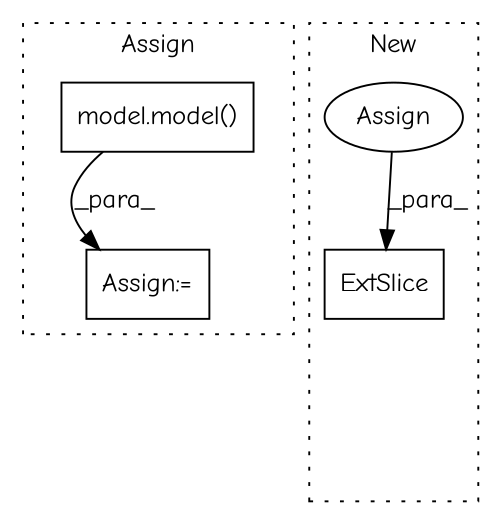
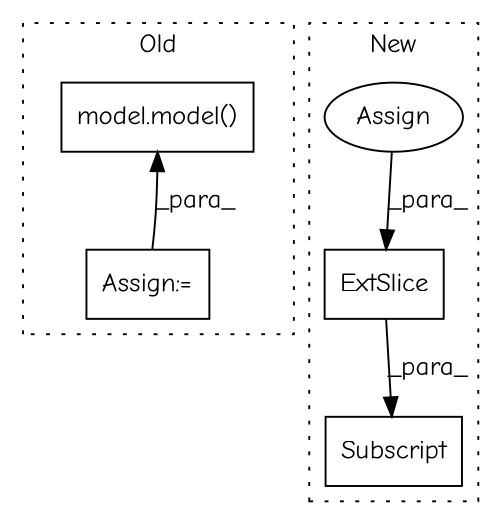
(158, 45) -> (158, 45)
(73, 190) -> (156, 211)
none -> (394, 451)
